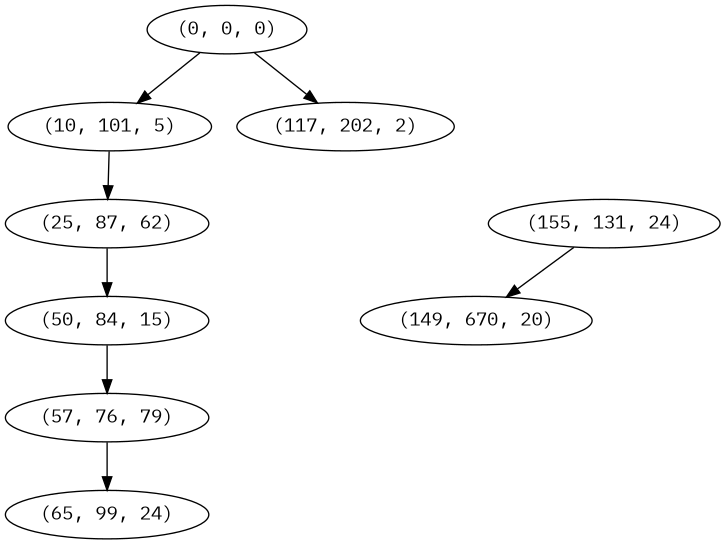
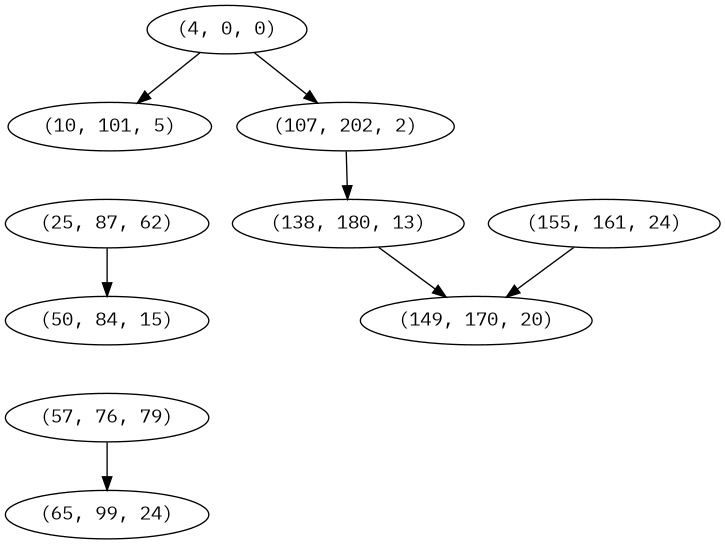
(227, 30) -> (227, 30)
(346, 127) -> (346, 127)
(109, 169) -> none
none -> (348, 224)
(604, 224) -> (604, 224)
(476, 321) -> (476, 321)
(107, 363) -> none
